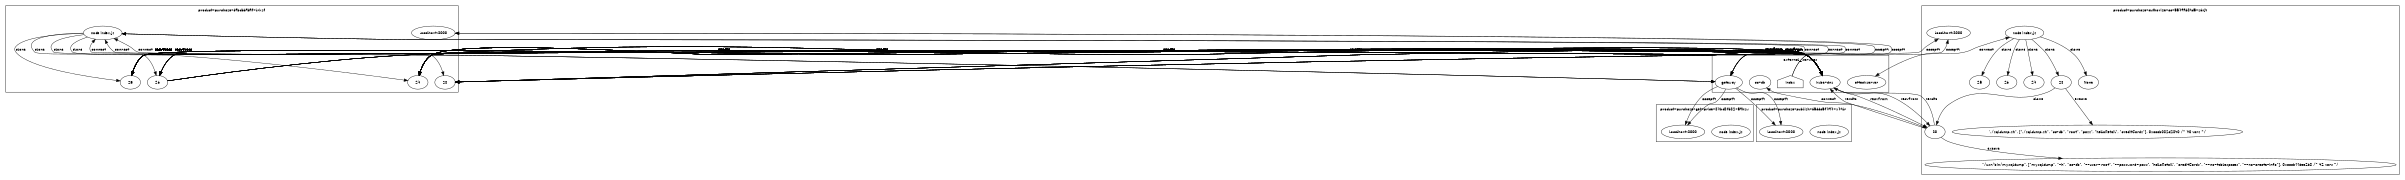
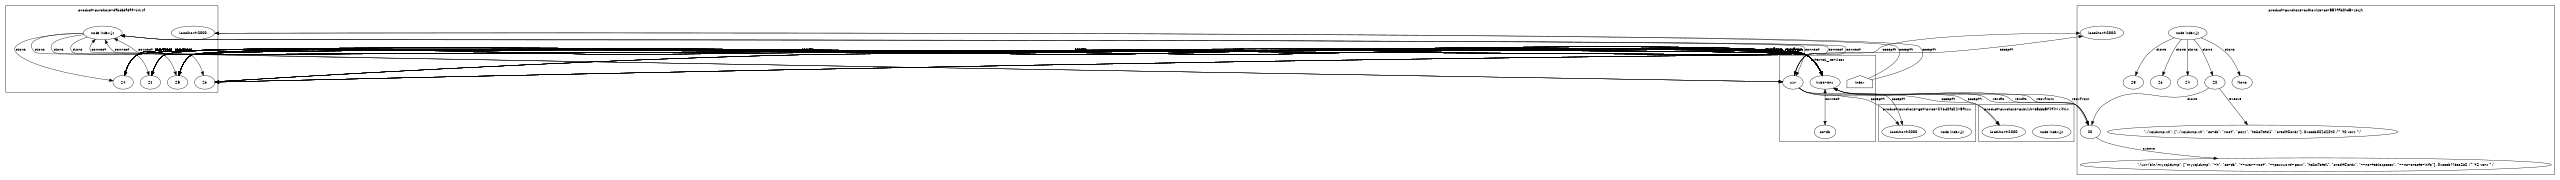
(1729, 82) -> (1793, 82)
(1867, 82) -> none
(1828, 102) -> (1825, 107)
